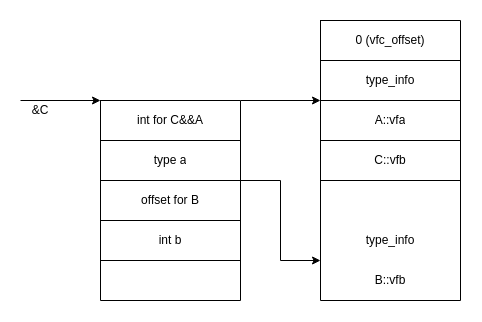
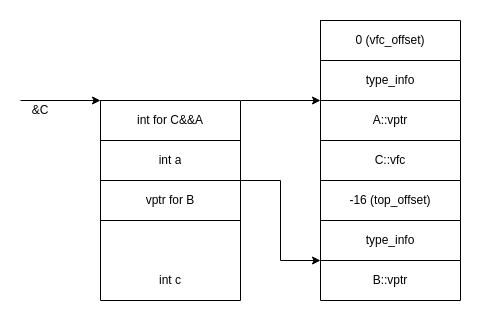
(391, 121) -> (391, 121)
(171, 161) -> (171, 161)
(391, 161) -> (391, 161)
(171, 201) -> (171, 201)
none -> (391, 201)
(171, 241) -> none
none -> (171, 281)
(391, 281) -> (391, 281)
